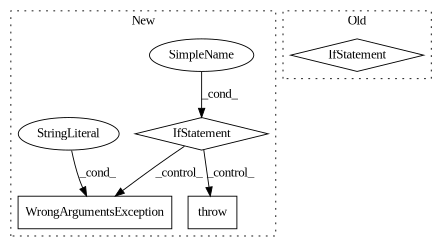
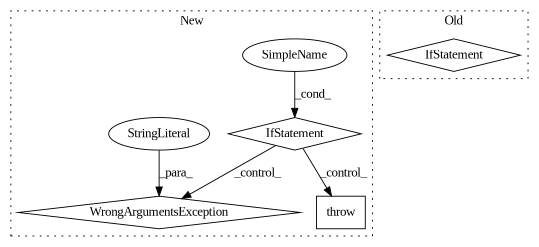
(98, 173) -> (176, 173)
(95, 212) -> (159, 212)
